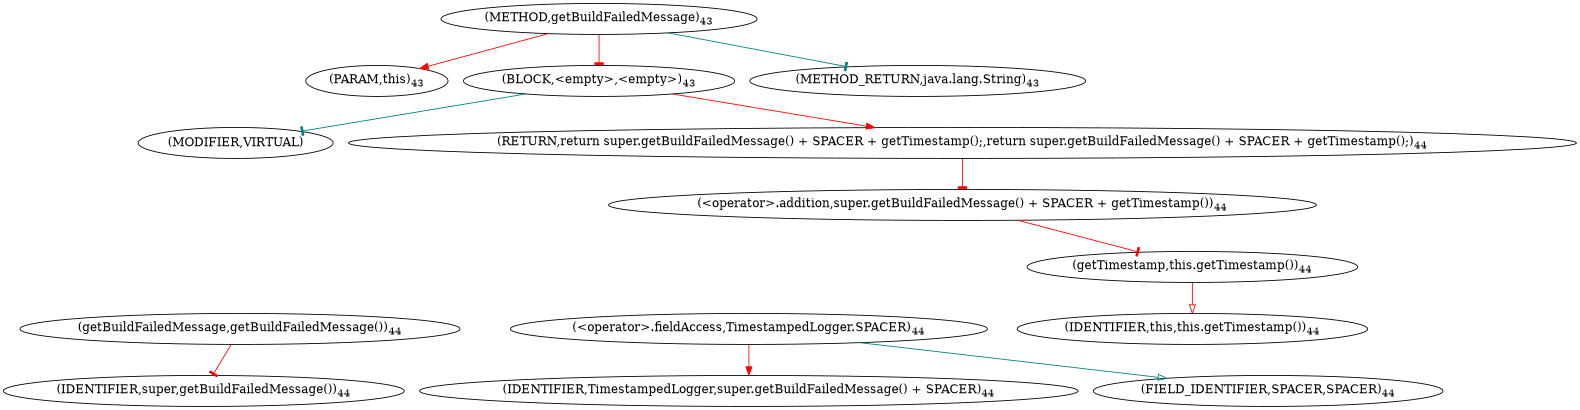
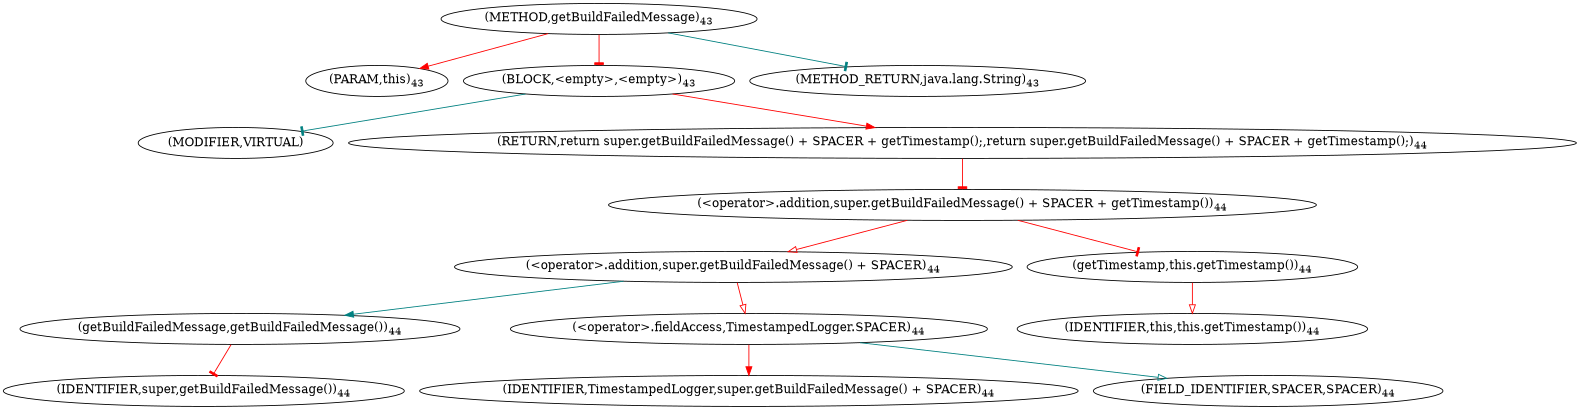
none -> (733, 267)
